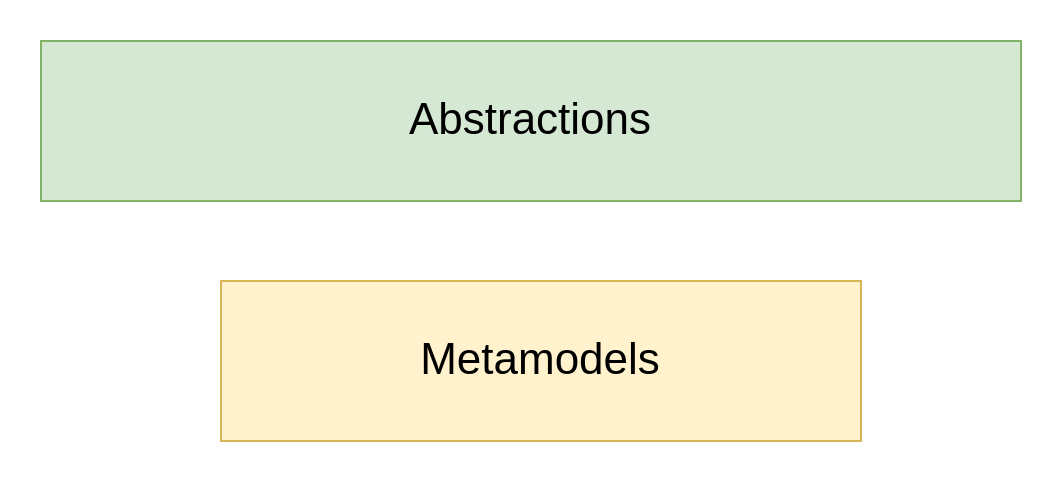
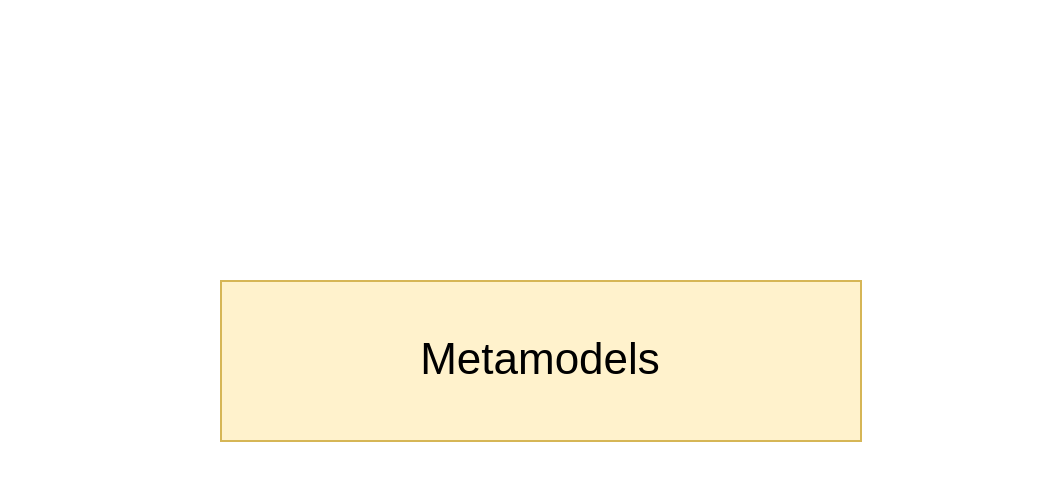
(531, 121) -> none
